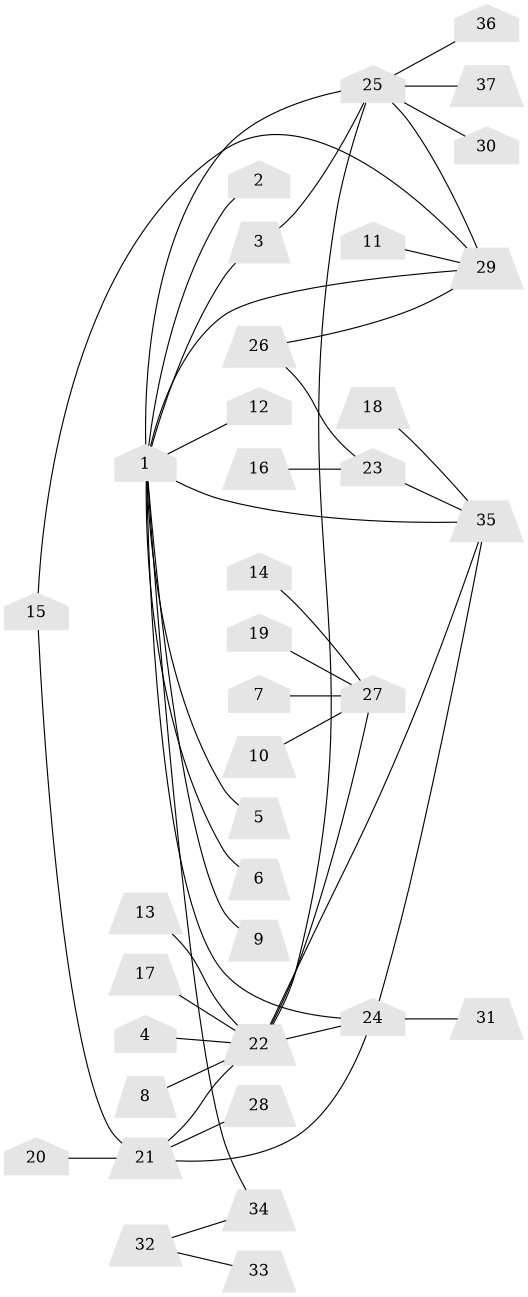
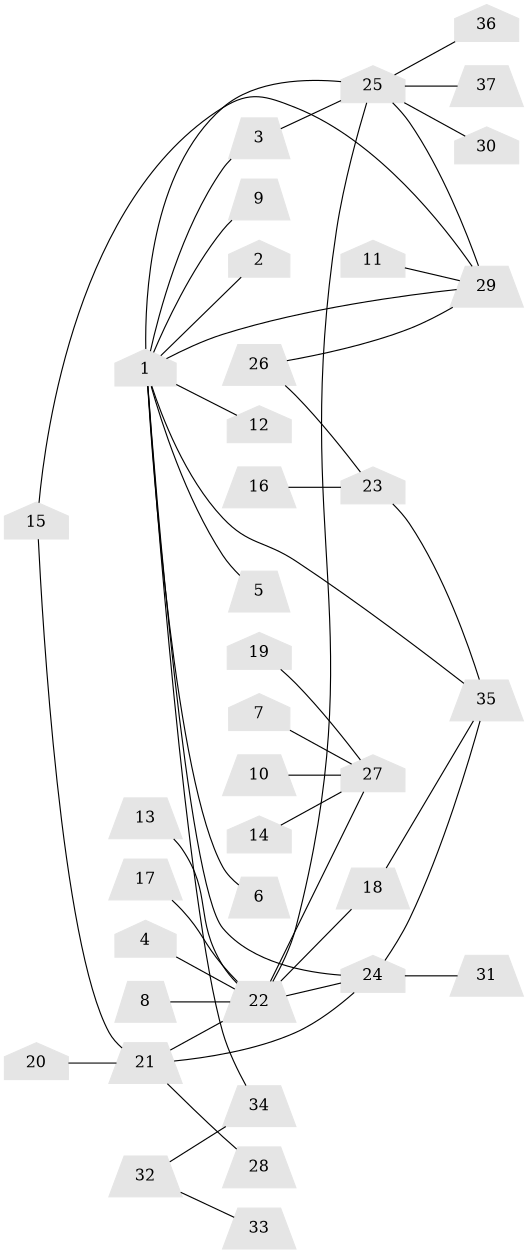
(383, 787) -> (316, 945)
